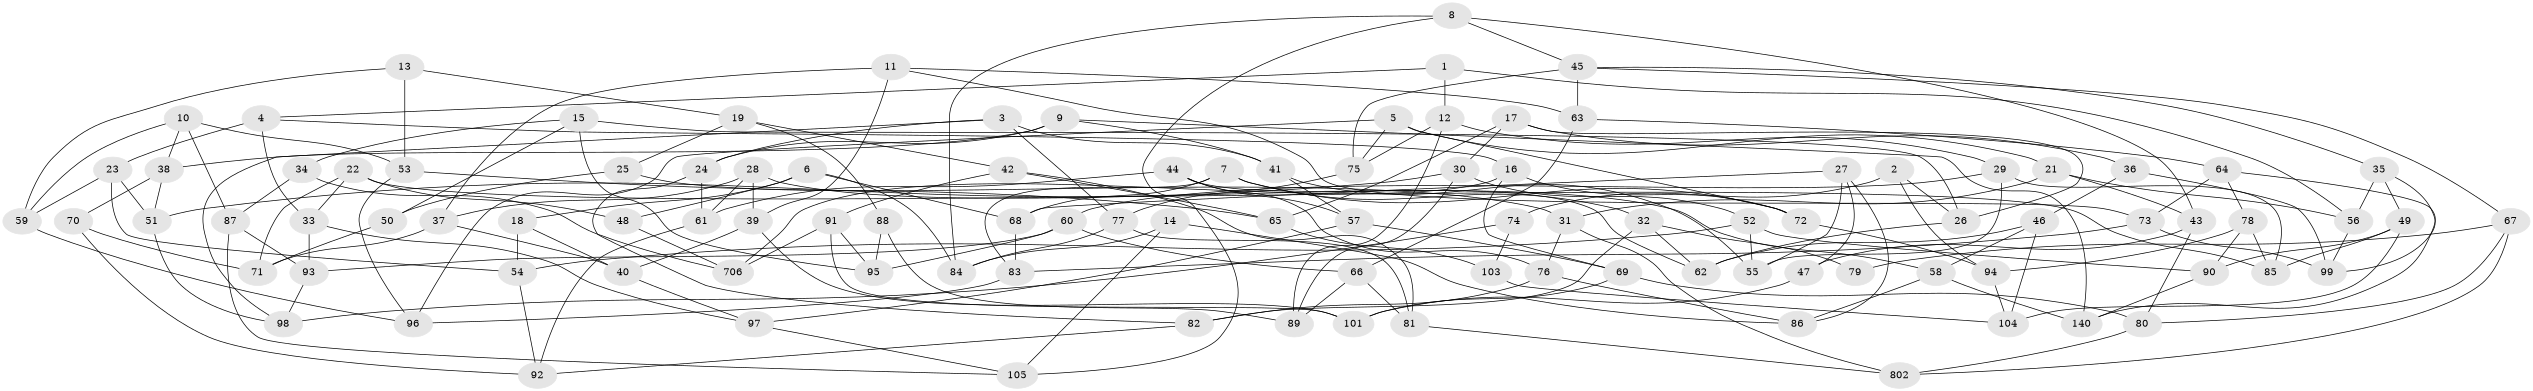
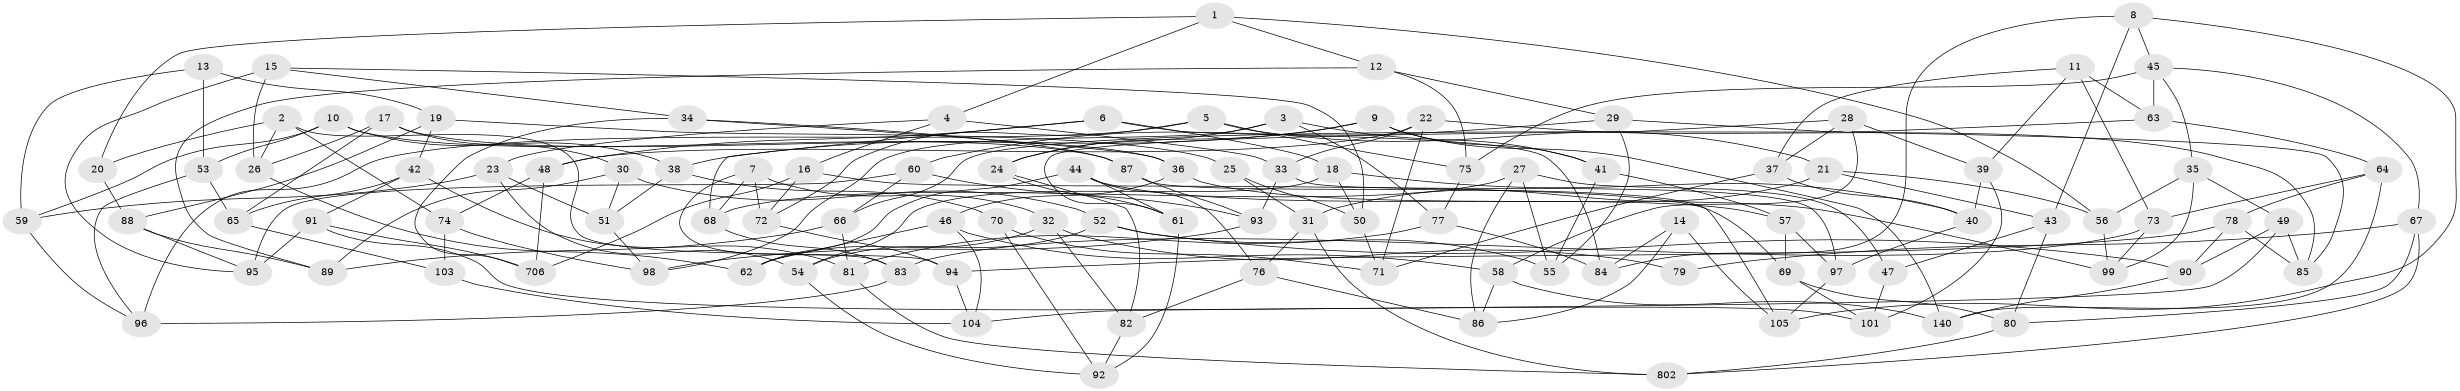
none -> (936, 136)
none -> (98, 170)
none -> (495, 196)
none -> (1346, 196)
